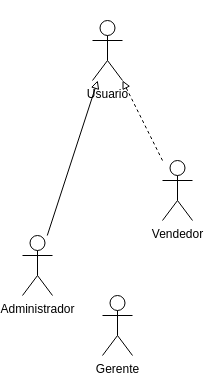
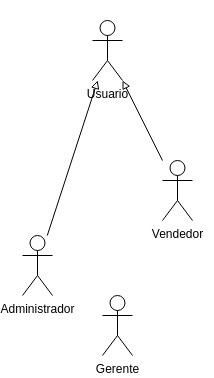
(144, 124) -> (144, 124)
